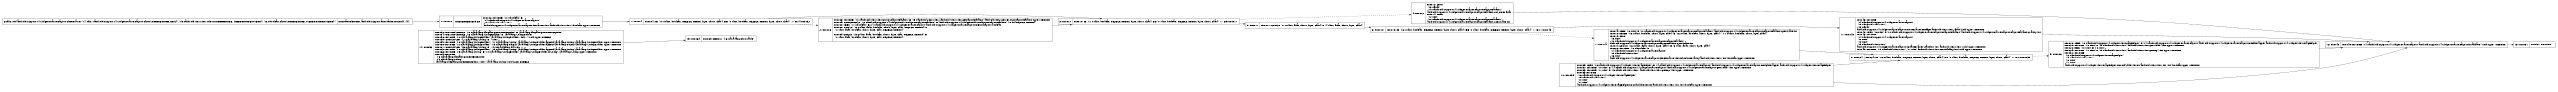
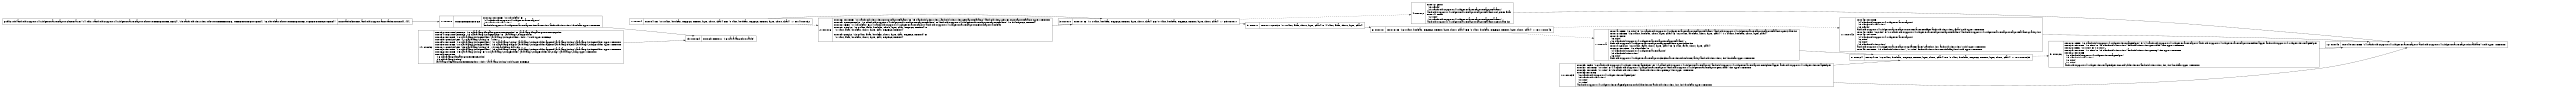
(615, 22) -> (647, 31)
(1696, 26) -> (1696, 26)
(2534, 45) -> none
